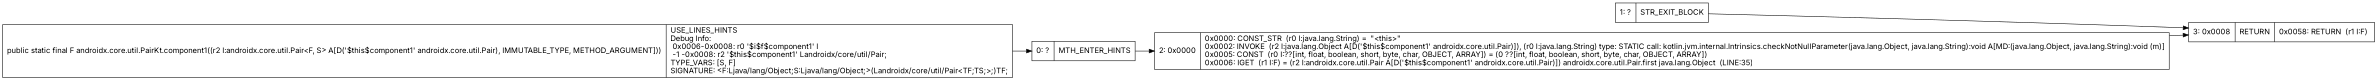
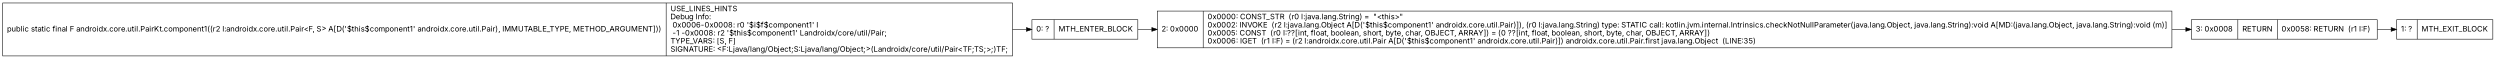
(1672, 12) -> (2455, 29)
(1946, 20) -> (2384, 29)
(1095, 51) -> (1096, 29)
